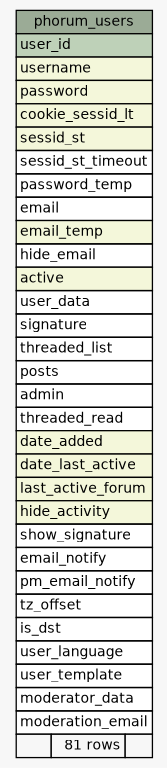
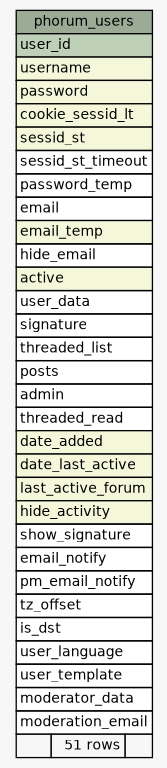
(93, 745) -> (93, 745)
